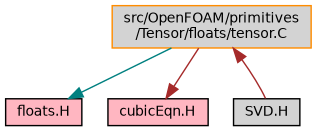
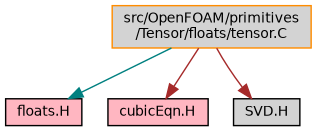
(254, 78) -> (229, 68)
